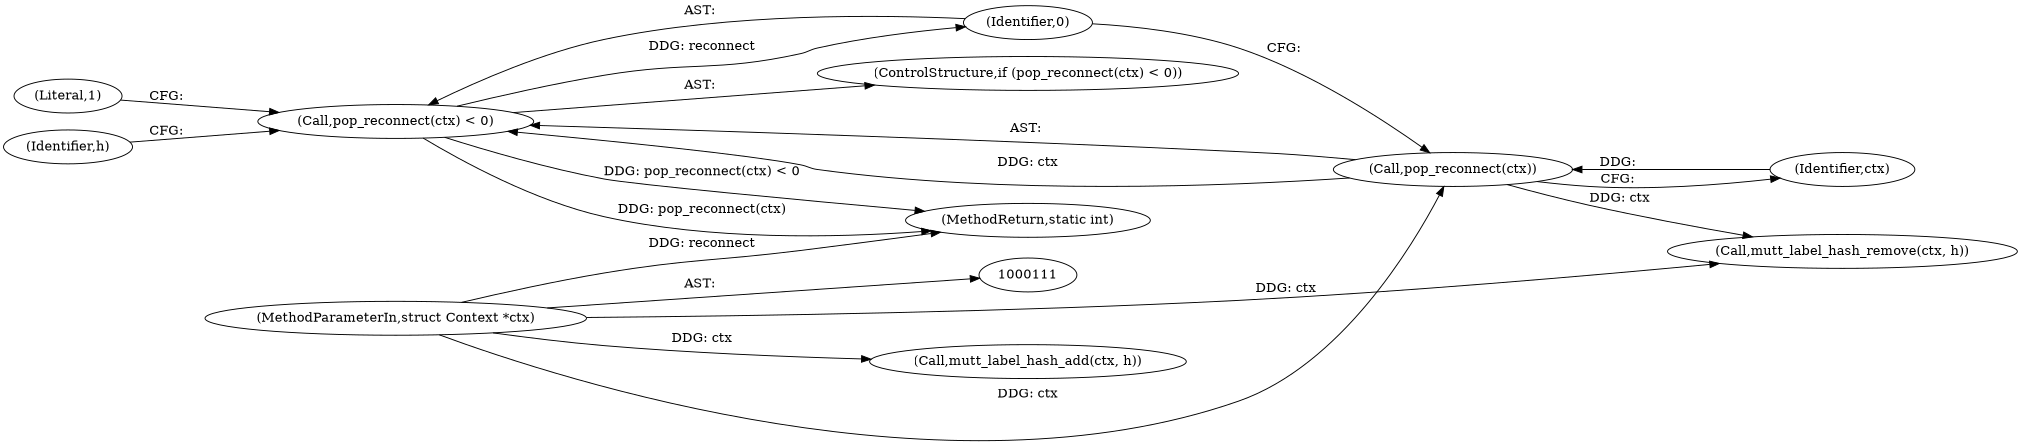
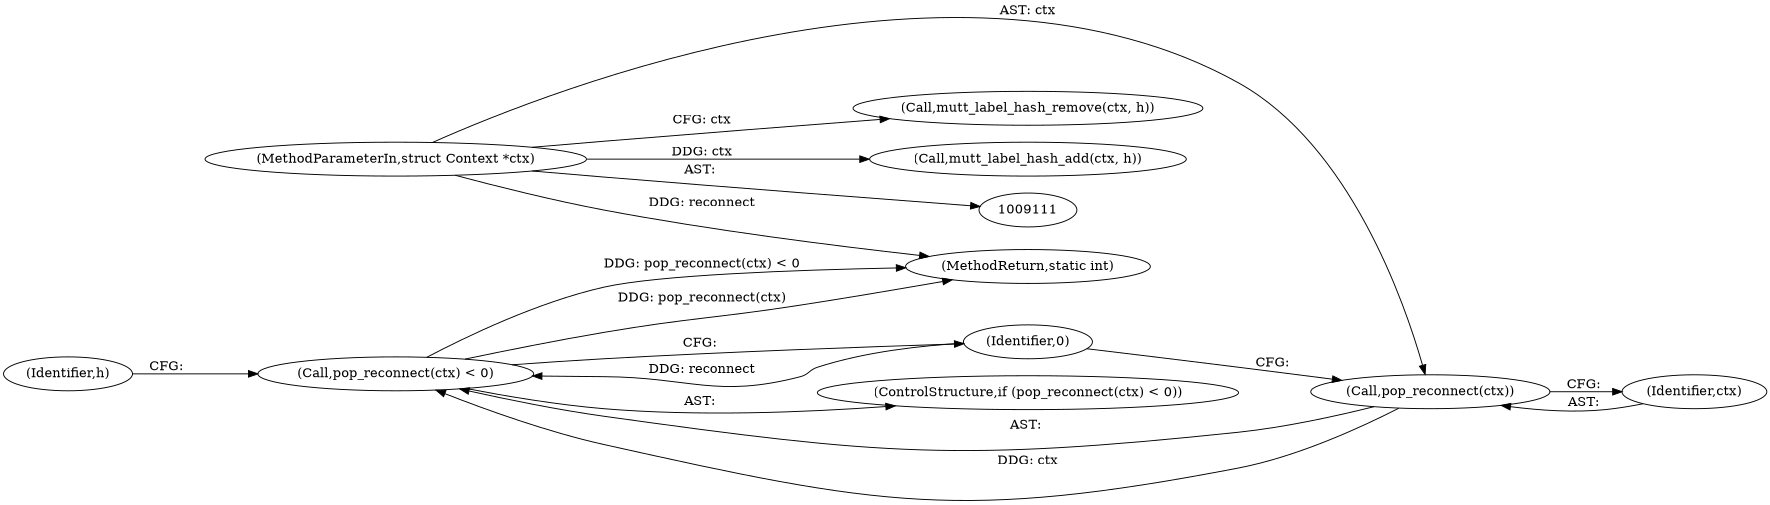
(702, 11) -> (702, 370)
(702, 47) -> (702, 343)
(68, 96) -> none
(1620, 162) -> (1586, 403)
(1624, 213) -> none
(1028, 275) -> (1028, 210)
(1286, 289) -> (702, 120)
(1028, 394) -> (1028, 11)
